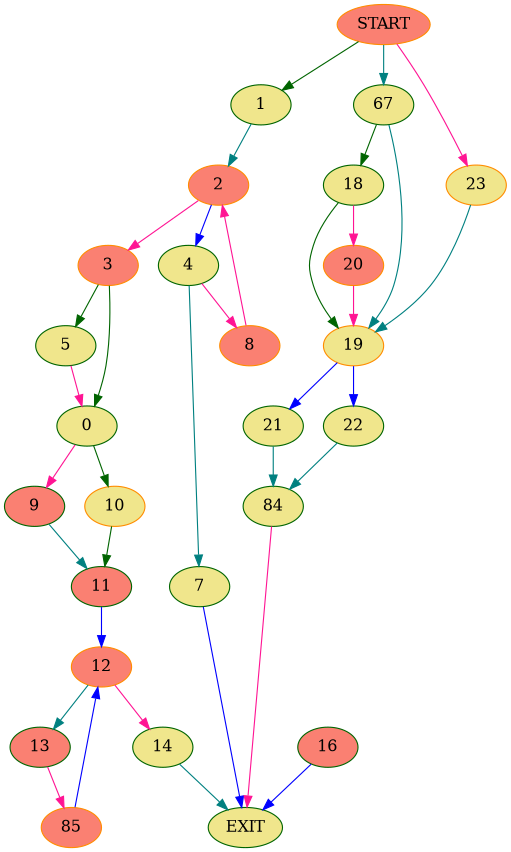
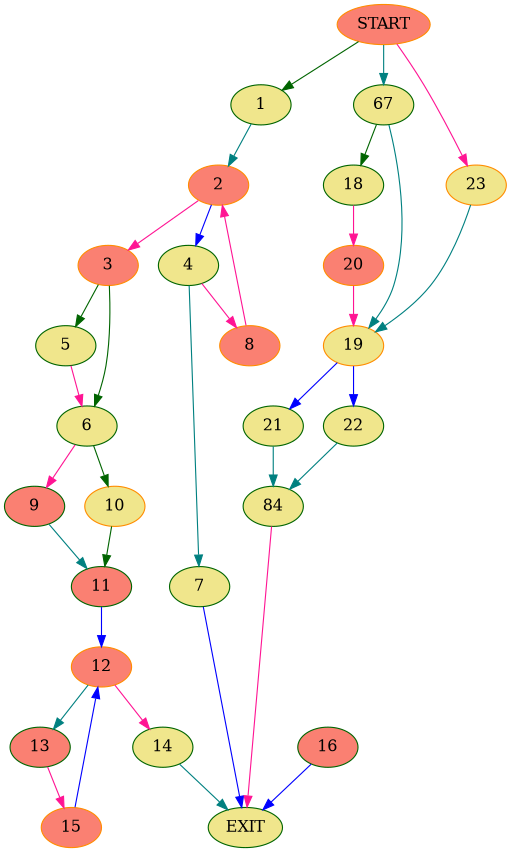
(310, 260) -> none
(87, 426) -> (87, 426)
(71, 828) -> (71, 828)
